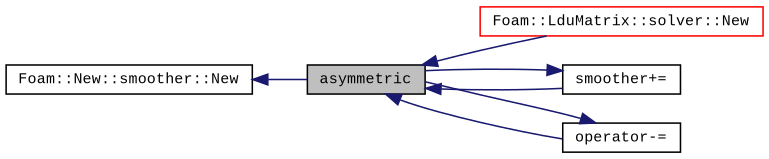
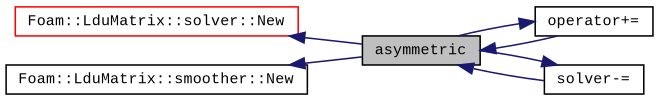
(492, 48) -> (333, 41)
(129, 80) -> (157, 80)
(622, 80) -> (594, 21)
(622, 138) -> (594, 80)
